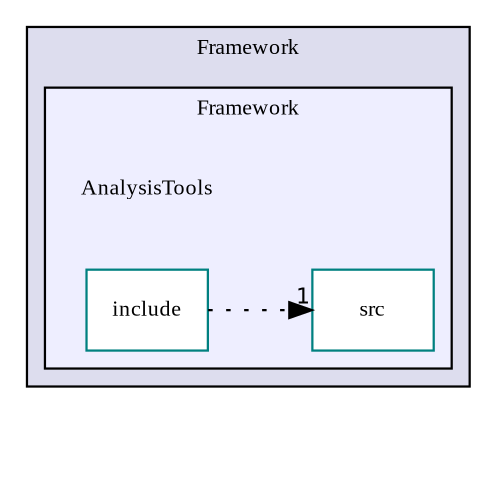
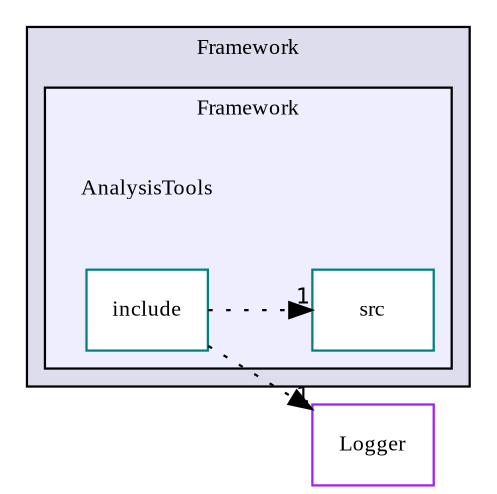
none -> (373, 445)
